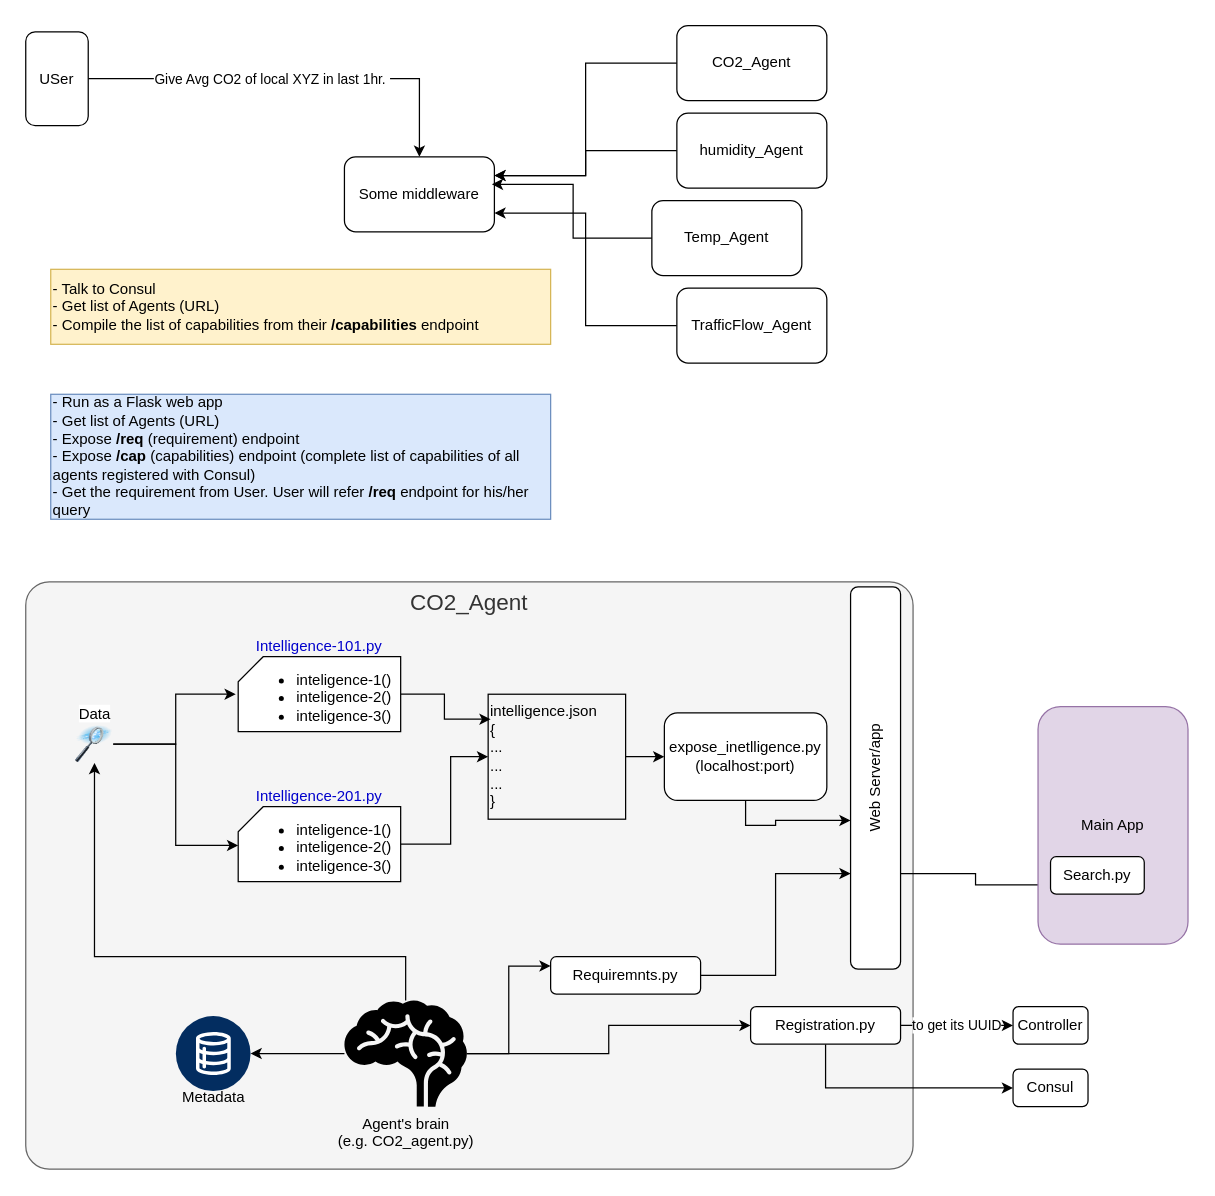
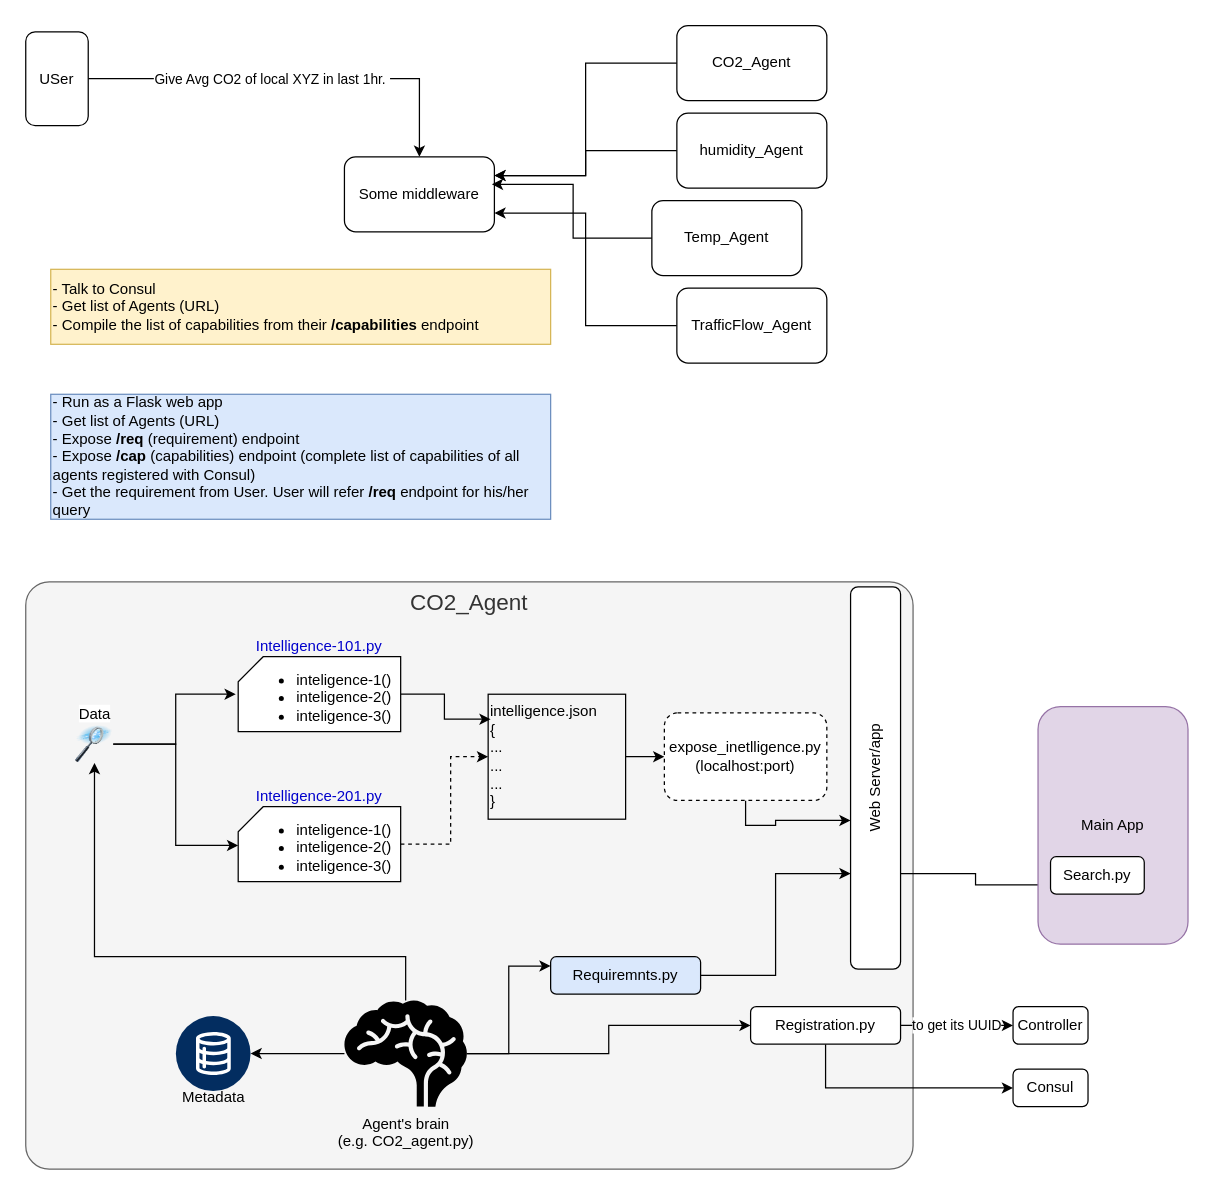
(746, 757) -> (746, 757)
(451, 811) -> (451, 811)
(626, 976) -> (626, 976)
